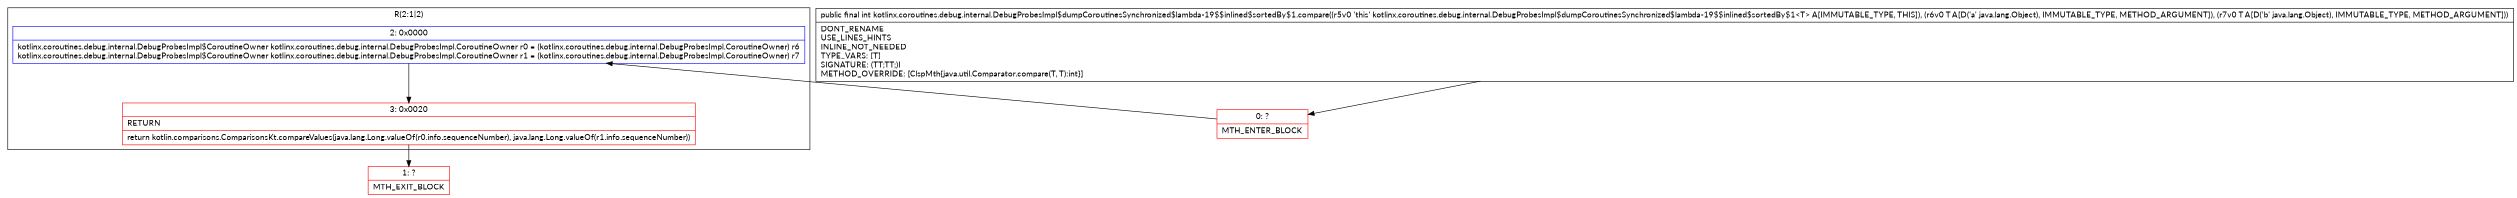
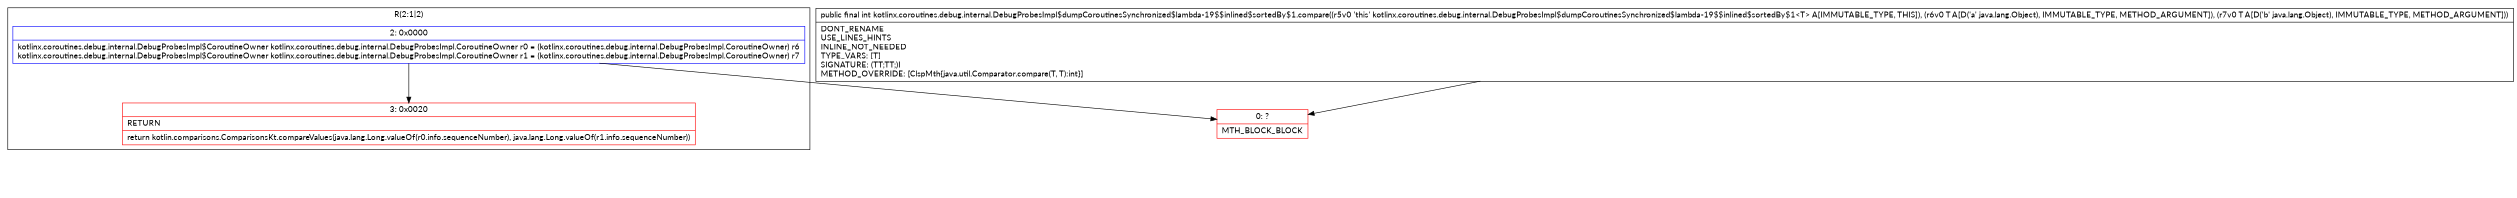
(915, 91) -> (905, 91)
(1262, 131) -> (1262, 131)
(409, 180) -> none
